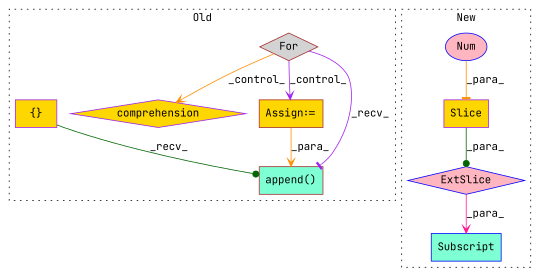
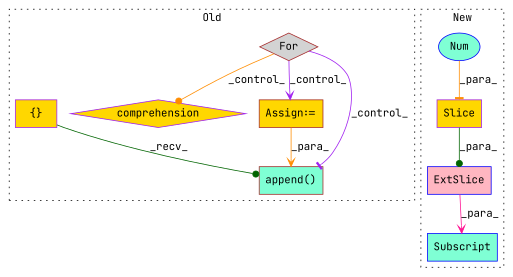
(466, 47) -> (459, 47)
(228, 75) -> (227, 75)
(370, 114) -> (380, 114)
(466, 180) -> (459, 180)
